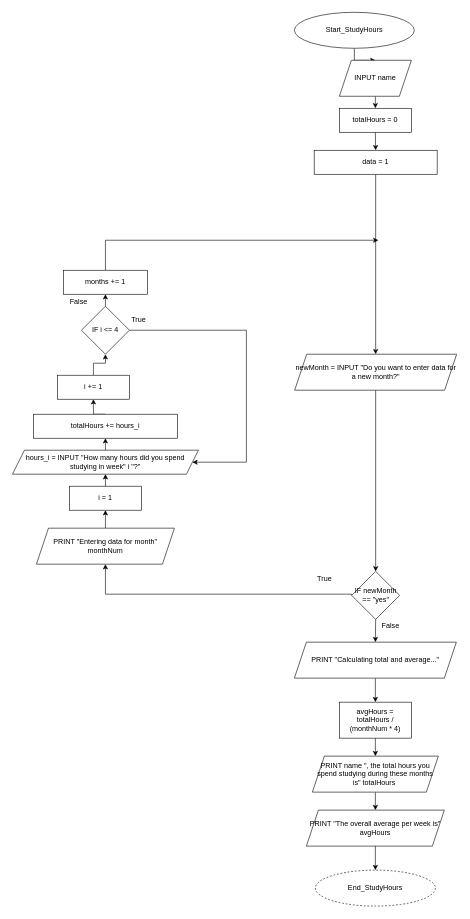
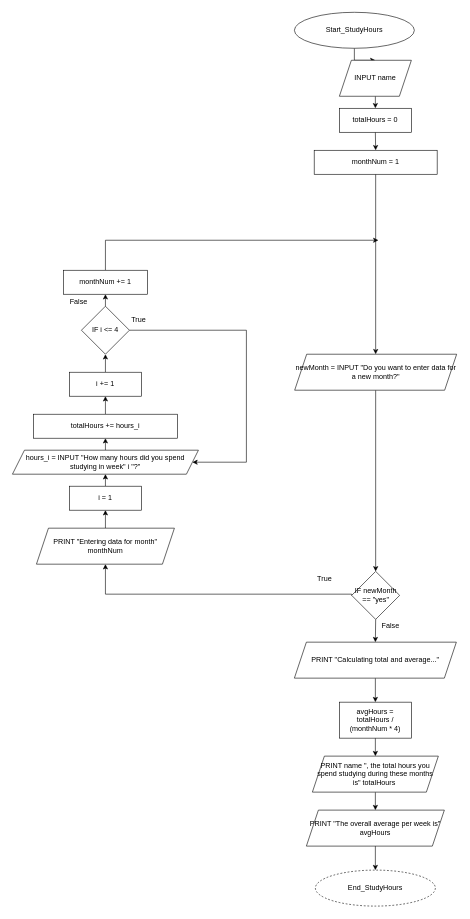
(376, 162) -> (376, 162)
(105, 282) -> (105, 282)
(93, 387) -> (105, 384)
